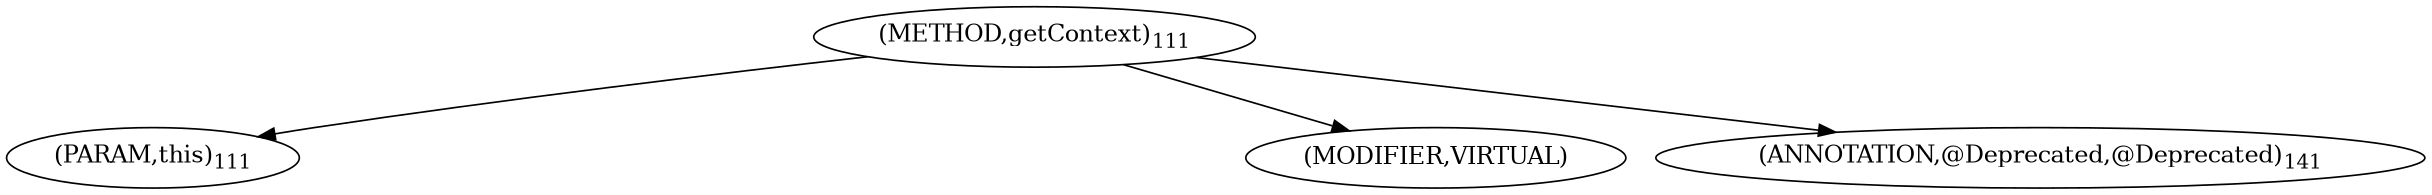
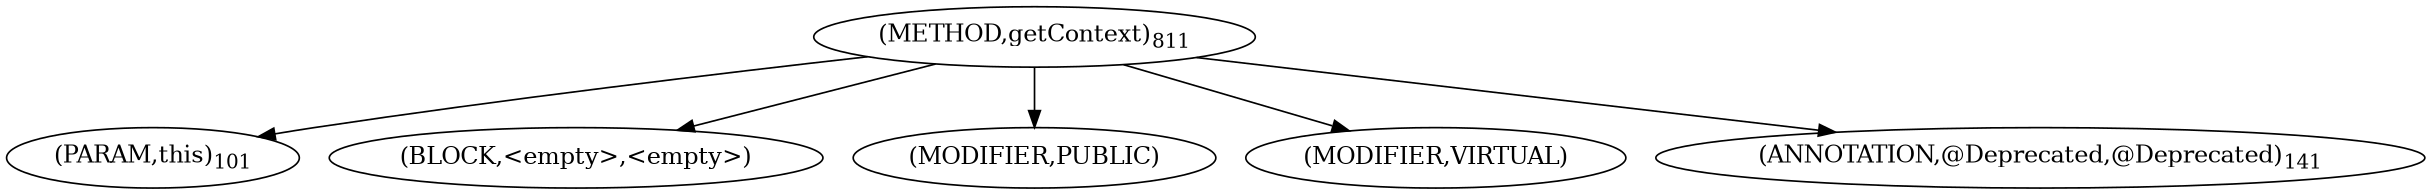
(1171, 34) -> (1171, 34)
(233, 155) -> (233, 155)
none -> (576, 158)
none -> (1035, 158)
